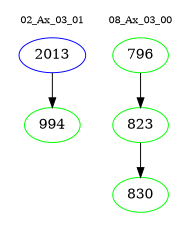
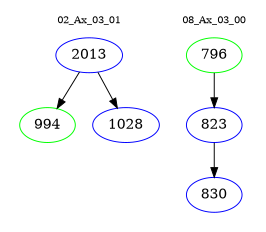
none -> (126, 125)
(141, 125) -> (214, 125)
(141, 195) -> (214, 195)
